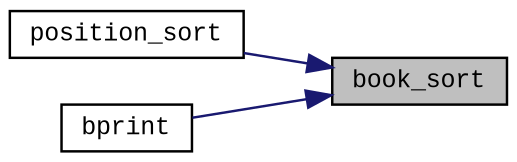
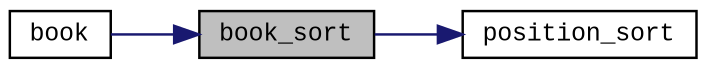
(276, 58) -> (406, 34)
(127, 128) -> (60, 34)
